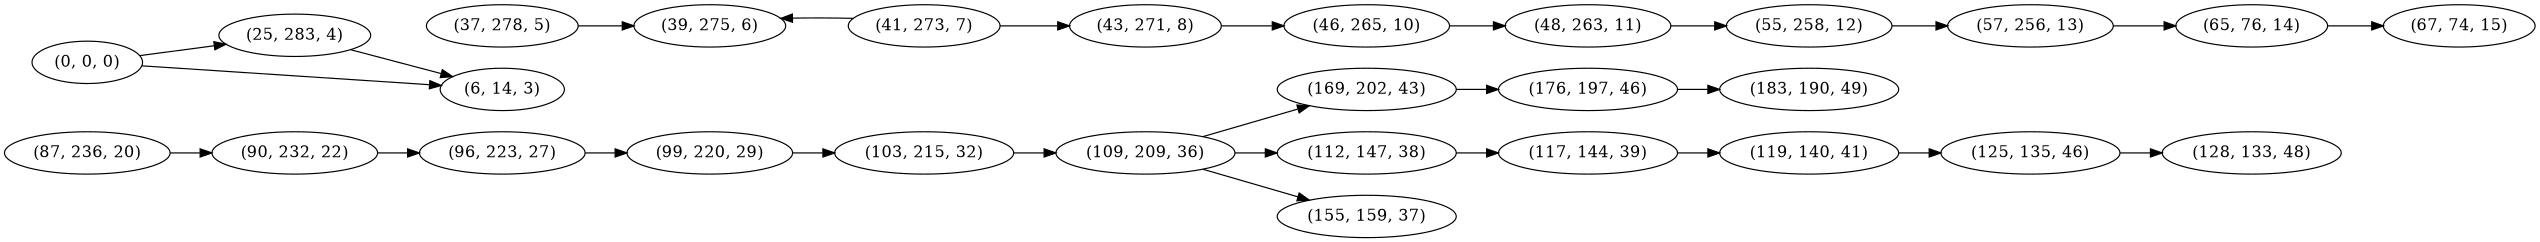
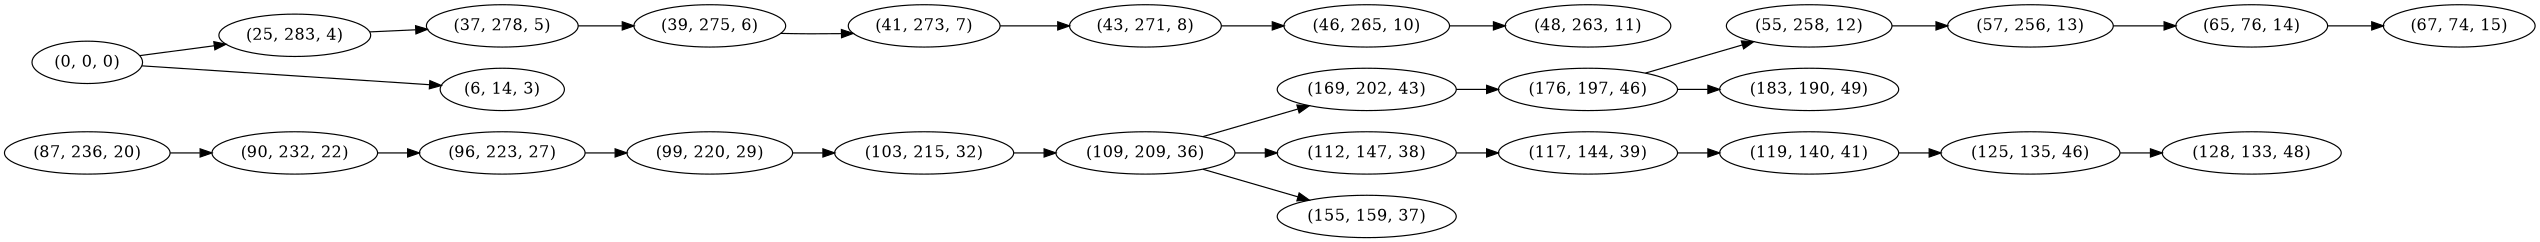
(823, 18) -> (811, 34)
(1692, 26) -> (1694, 59)
(396, 62) -> (393, 31)
